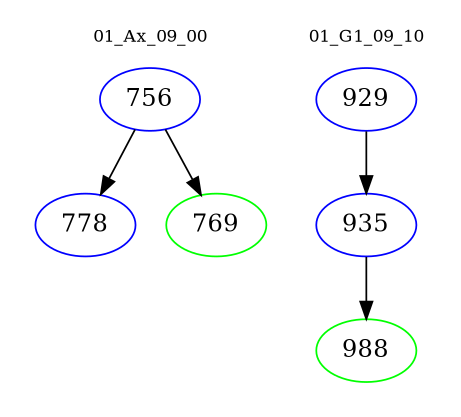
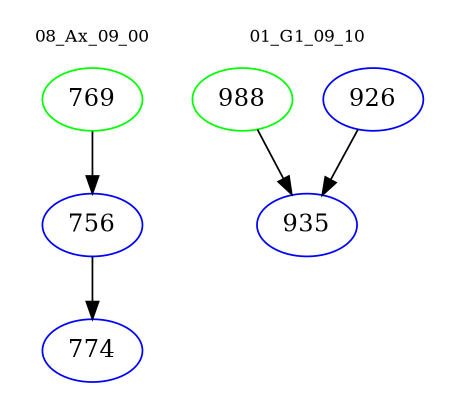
(151, 38) -> (92, 38)
(366, 99) -> (373, 99)
(179, 154) -> (92, 154)
(85, 225) -> (92, 351)
(366, 279) -> (270, 154)
